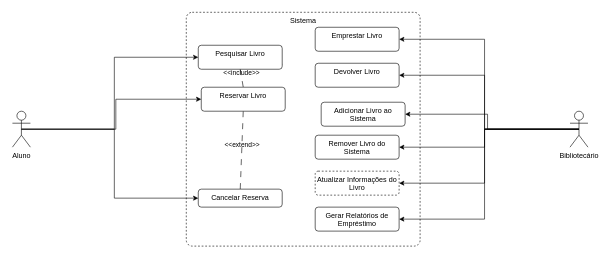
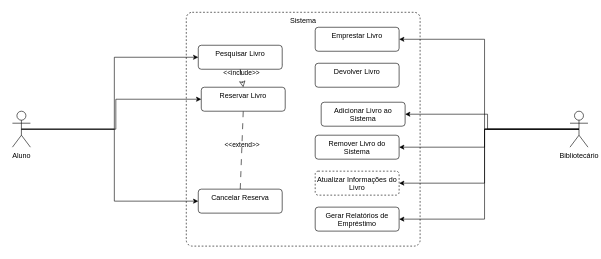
(404, 75) -> none
(242, 82) -> (242, 81)
(240, 198) -> (240, 201)
